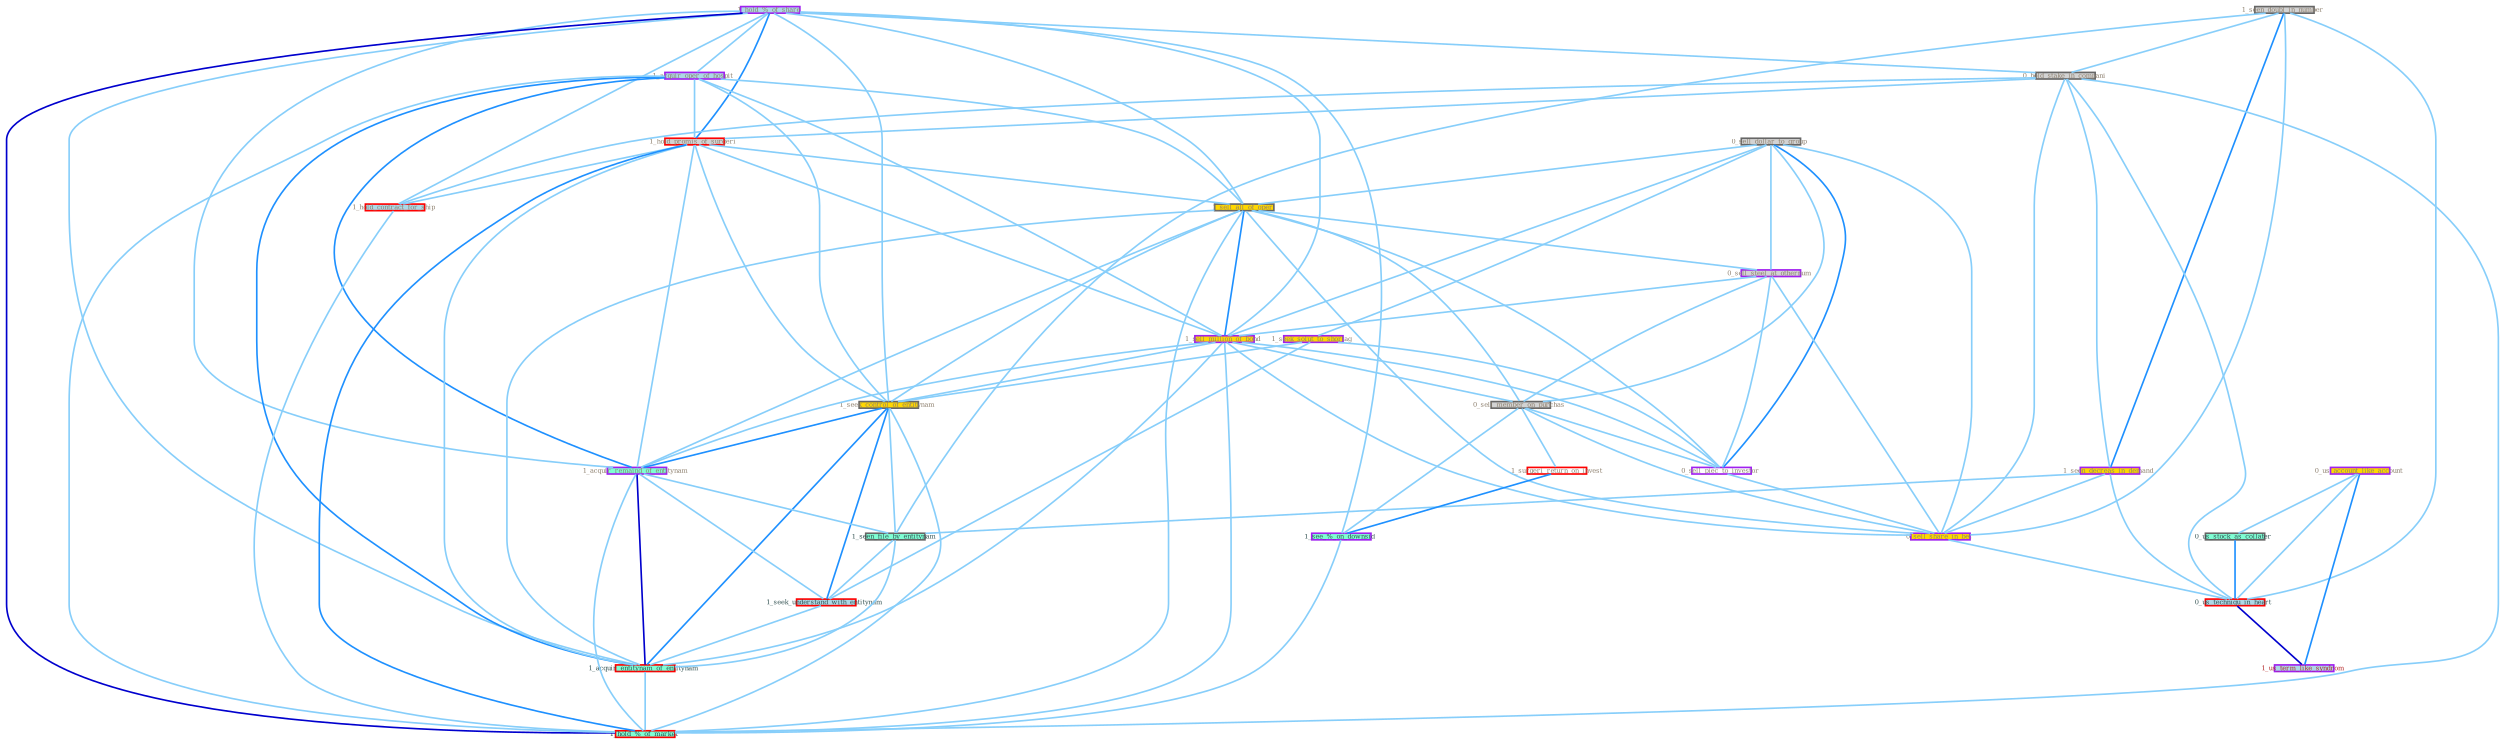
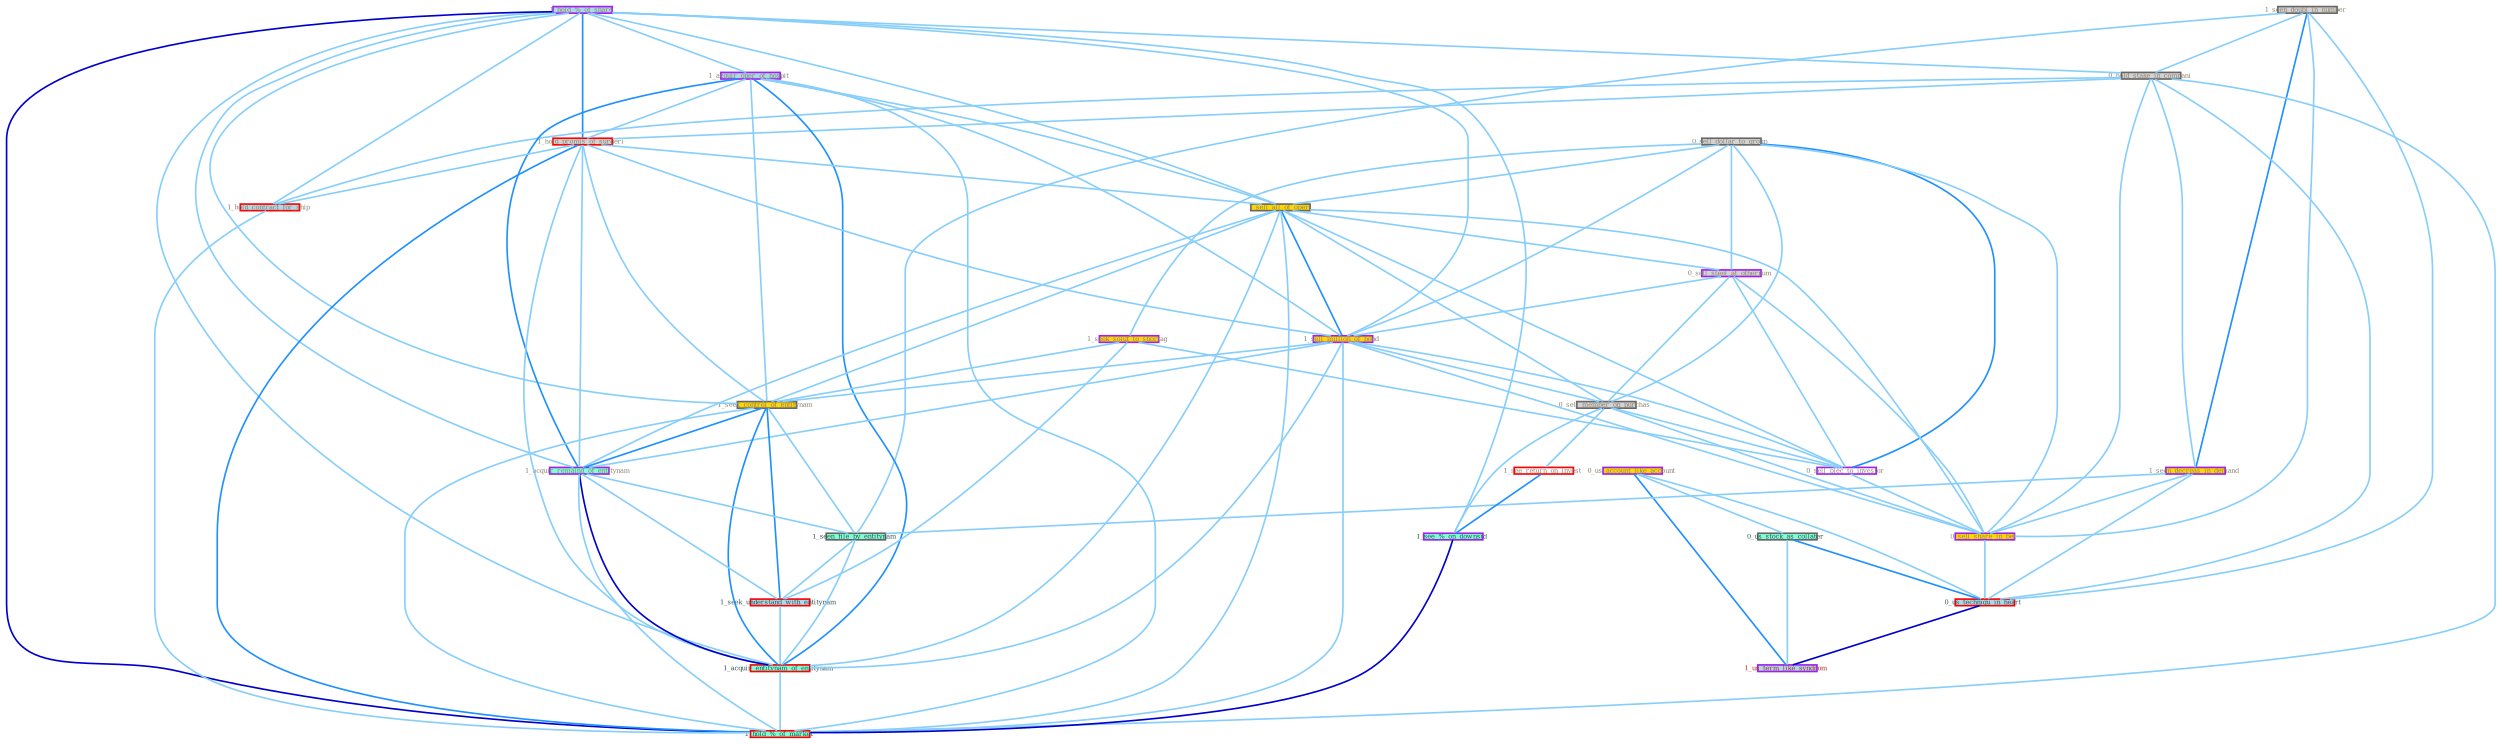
(1557, 471) -> (1544, 471)
none -> (1787, 602)
(1122, 709) -> (1225, 710)
